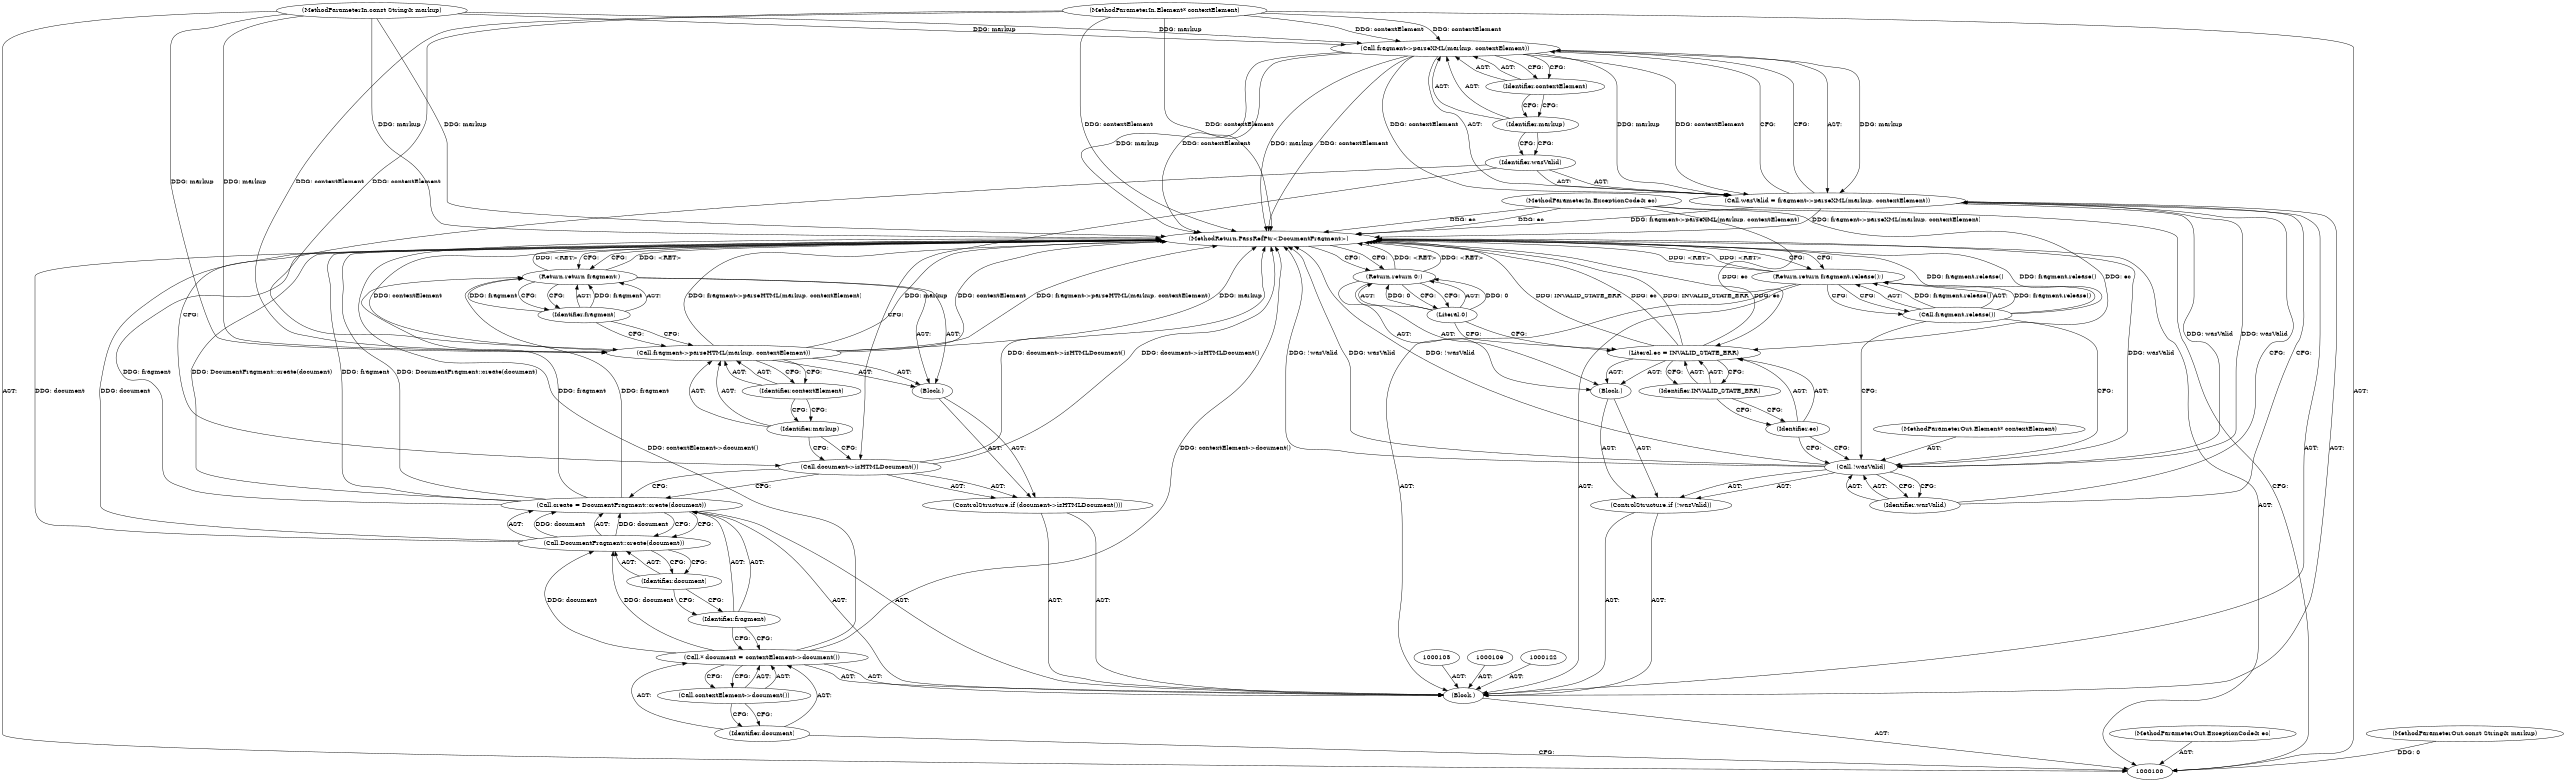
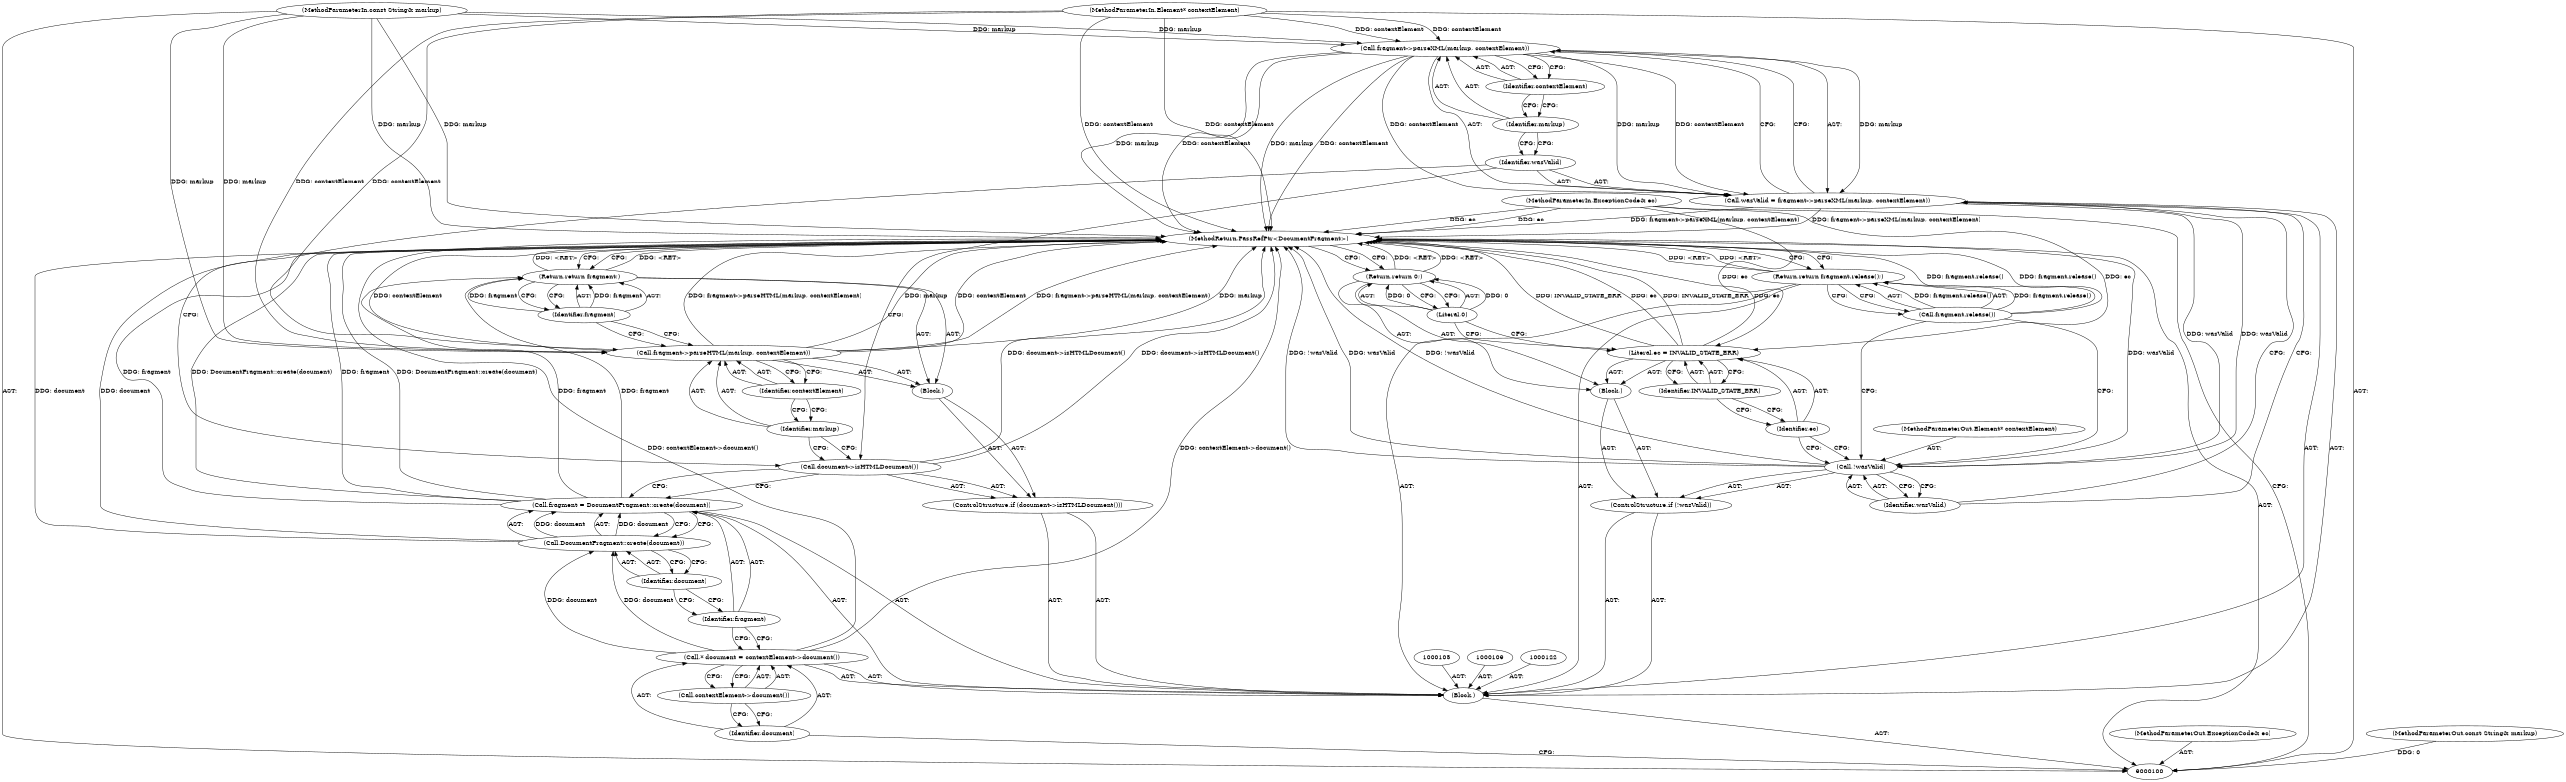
(622, 505) -> (622, 505)
(2150, 772) -> (2150, 772)
